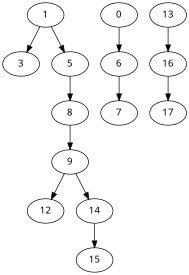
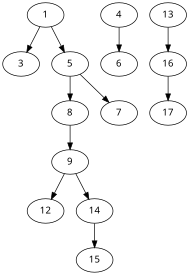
(119, 15) -> (119, 15)
(119, 85) -> (92, 86)
